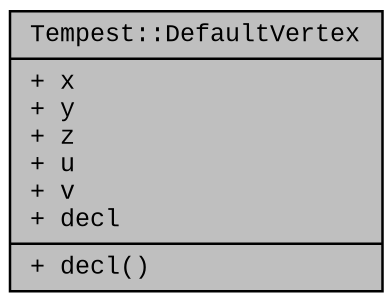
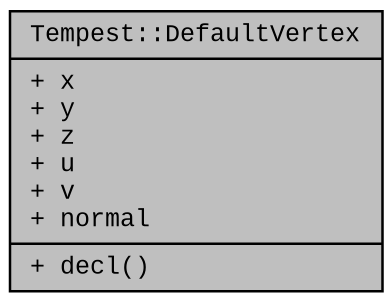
(76, 219) -> (91, 219)
